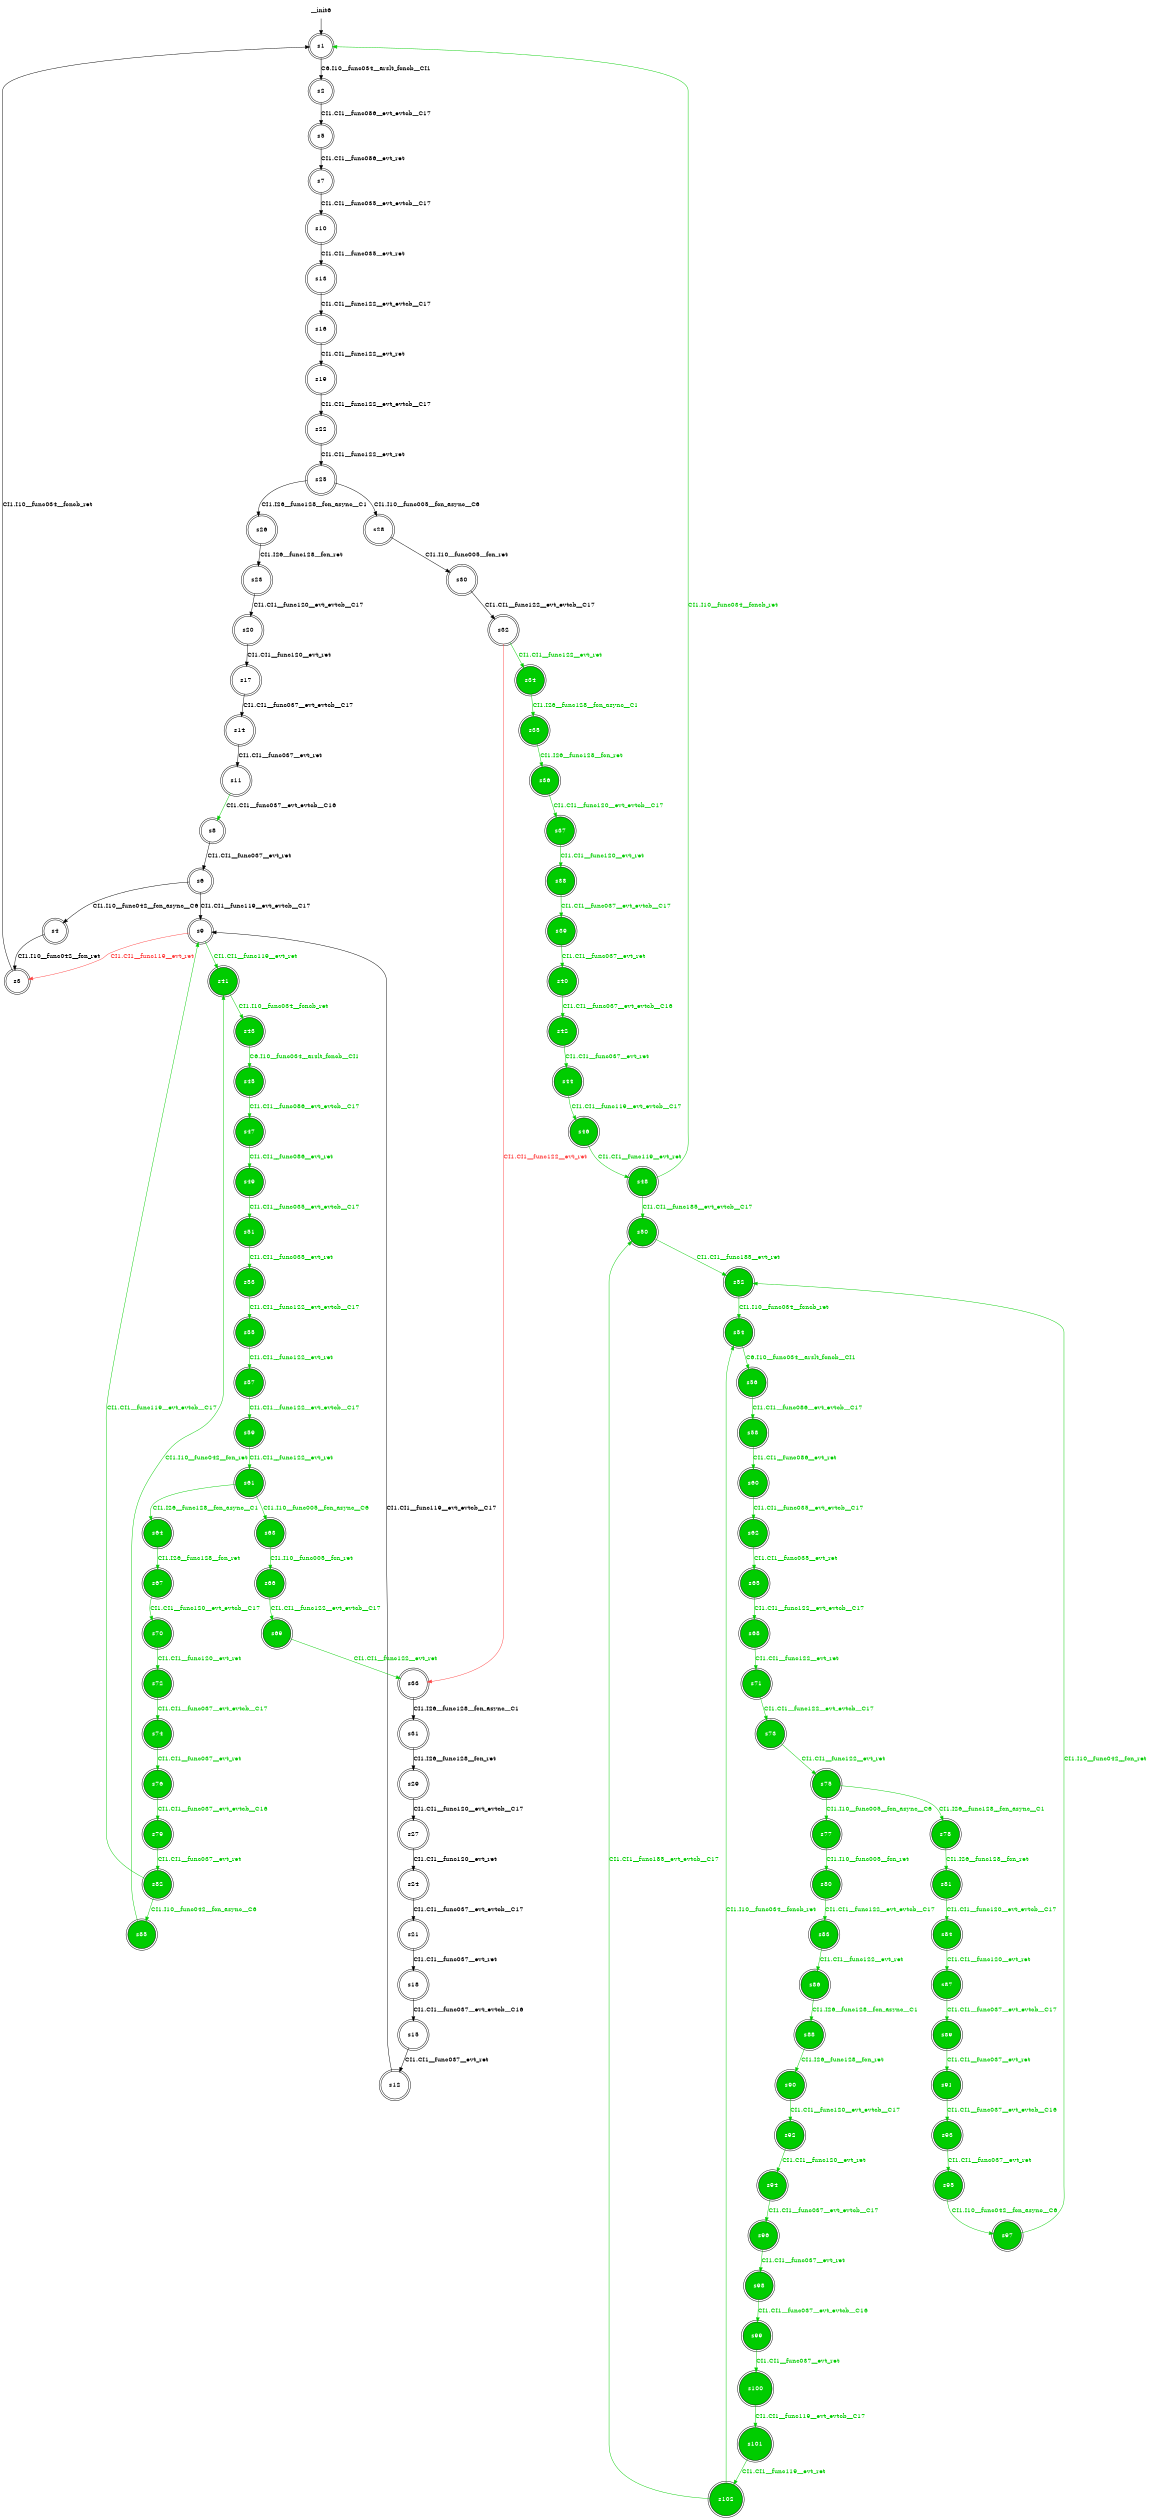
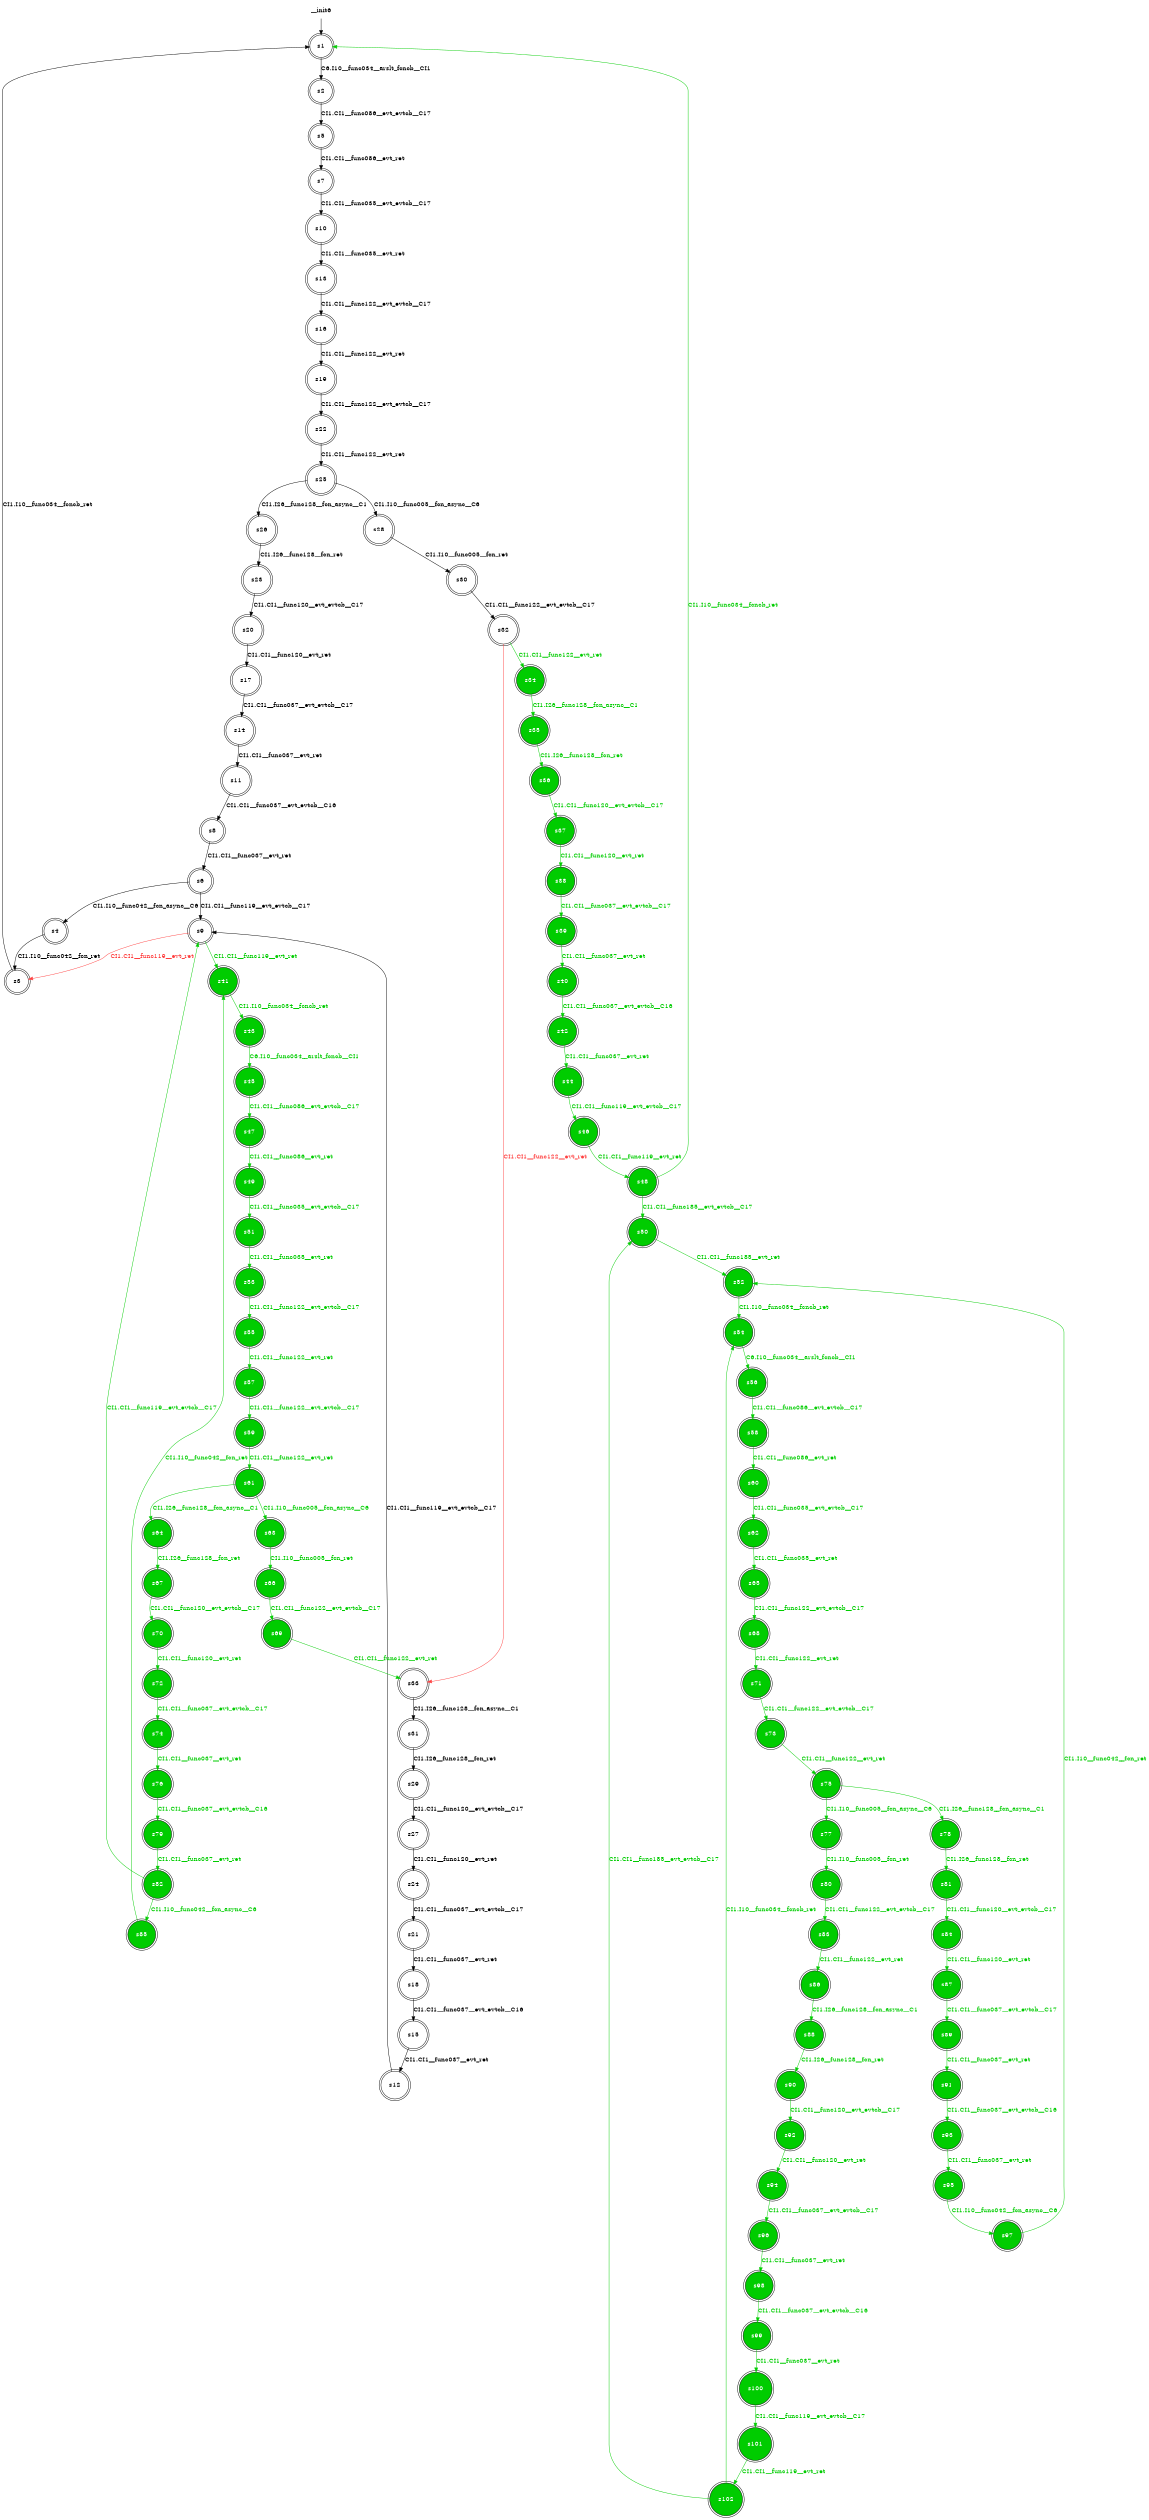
(225, 805) -> (225, 805)
